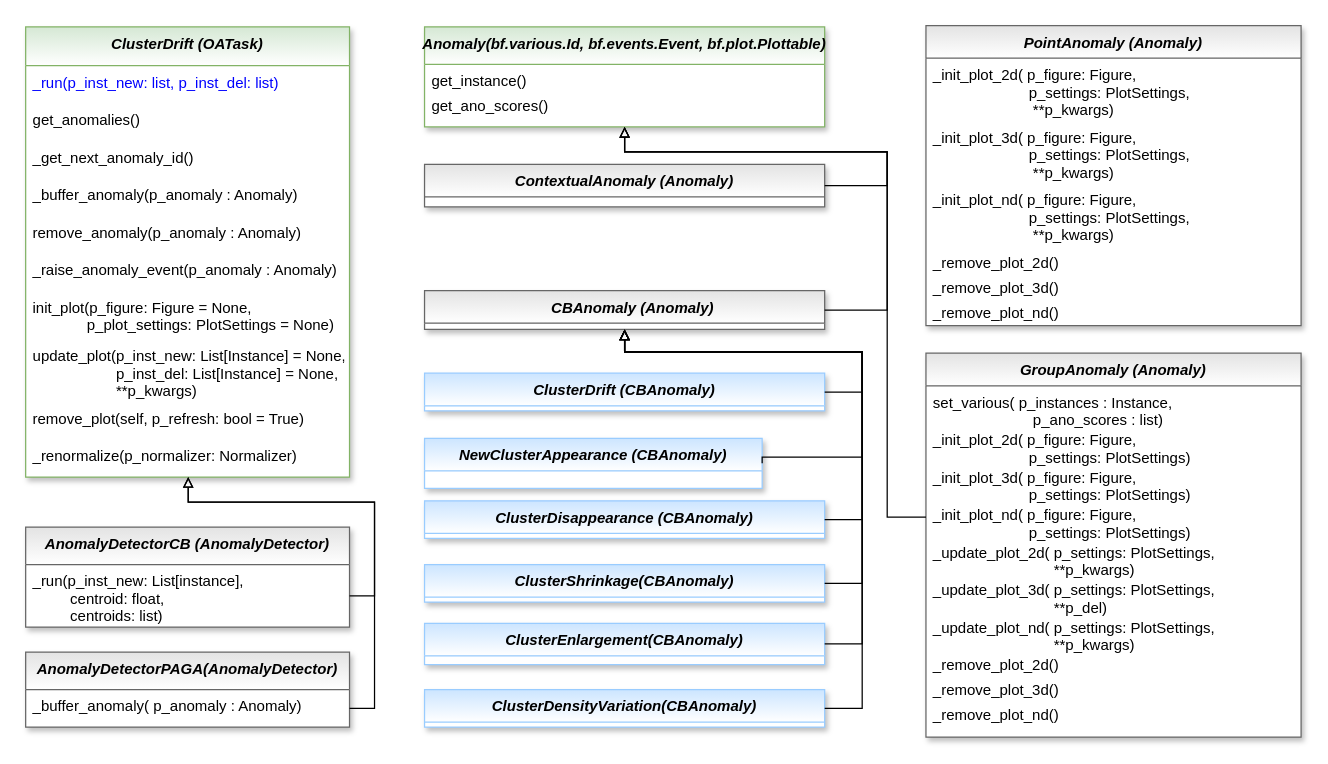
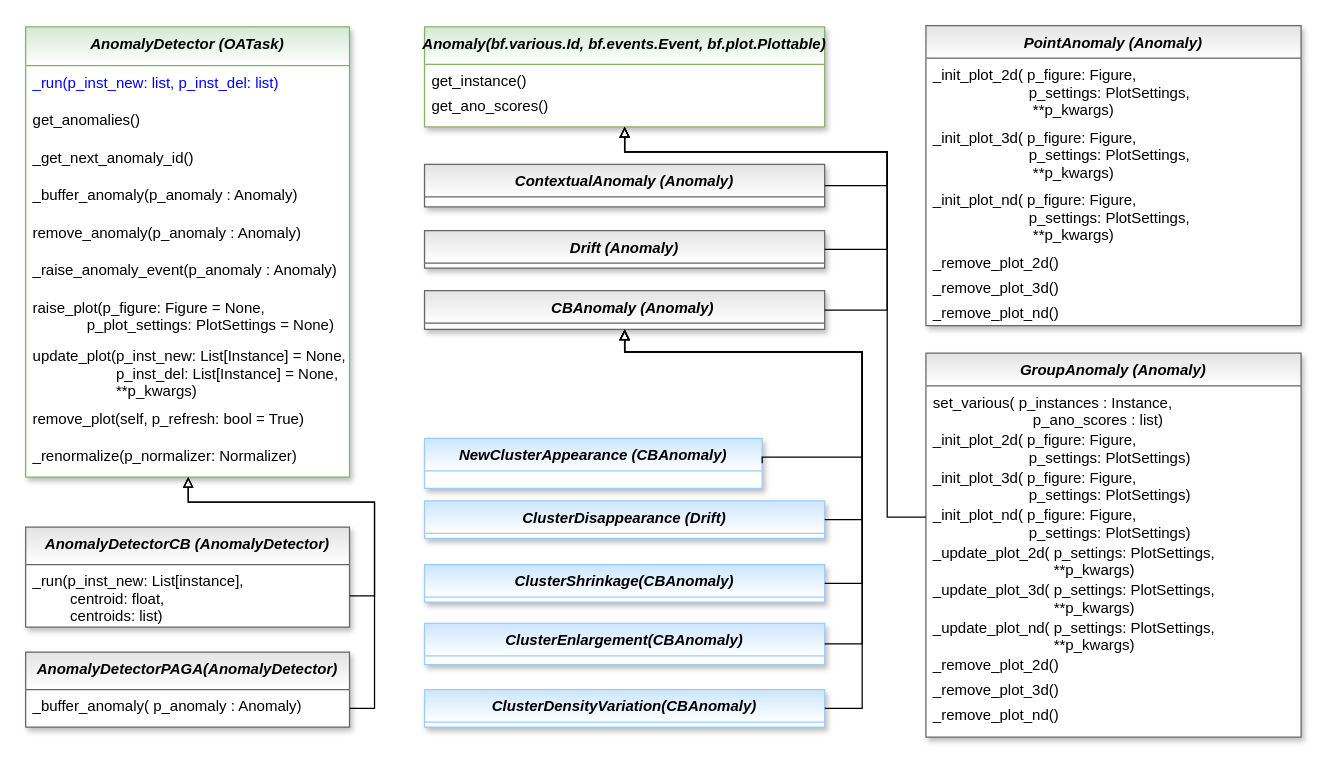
(187, 44) -> (187, 44)
none -> (624, 249)
none -> (854, 249)
(156, 308) -> (162, 308)
(624, 392) -> none
(841, 392) -> none
(624, 518) -> (624, 518)
(1093, 590) -> (1093, 590)
